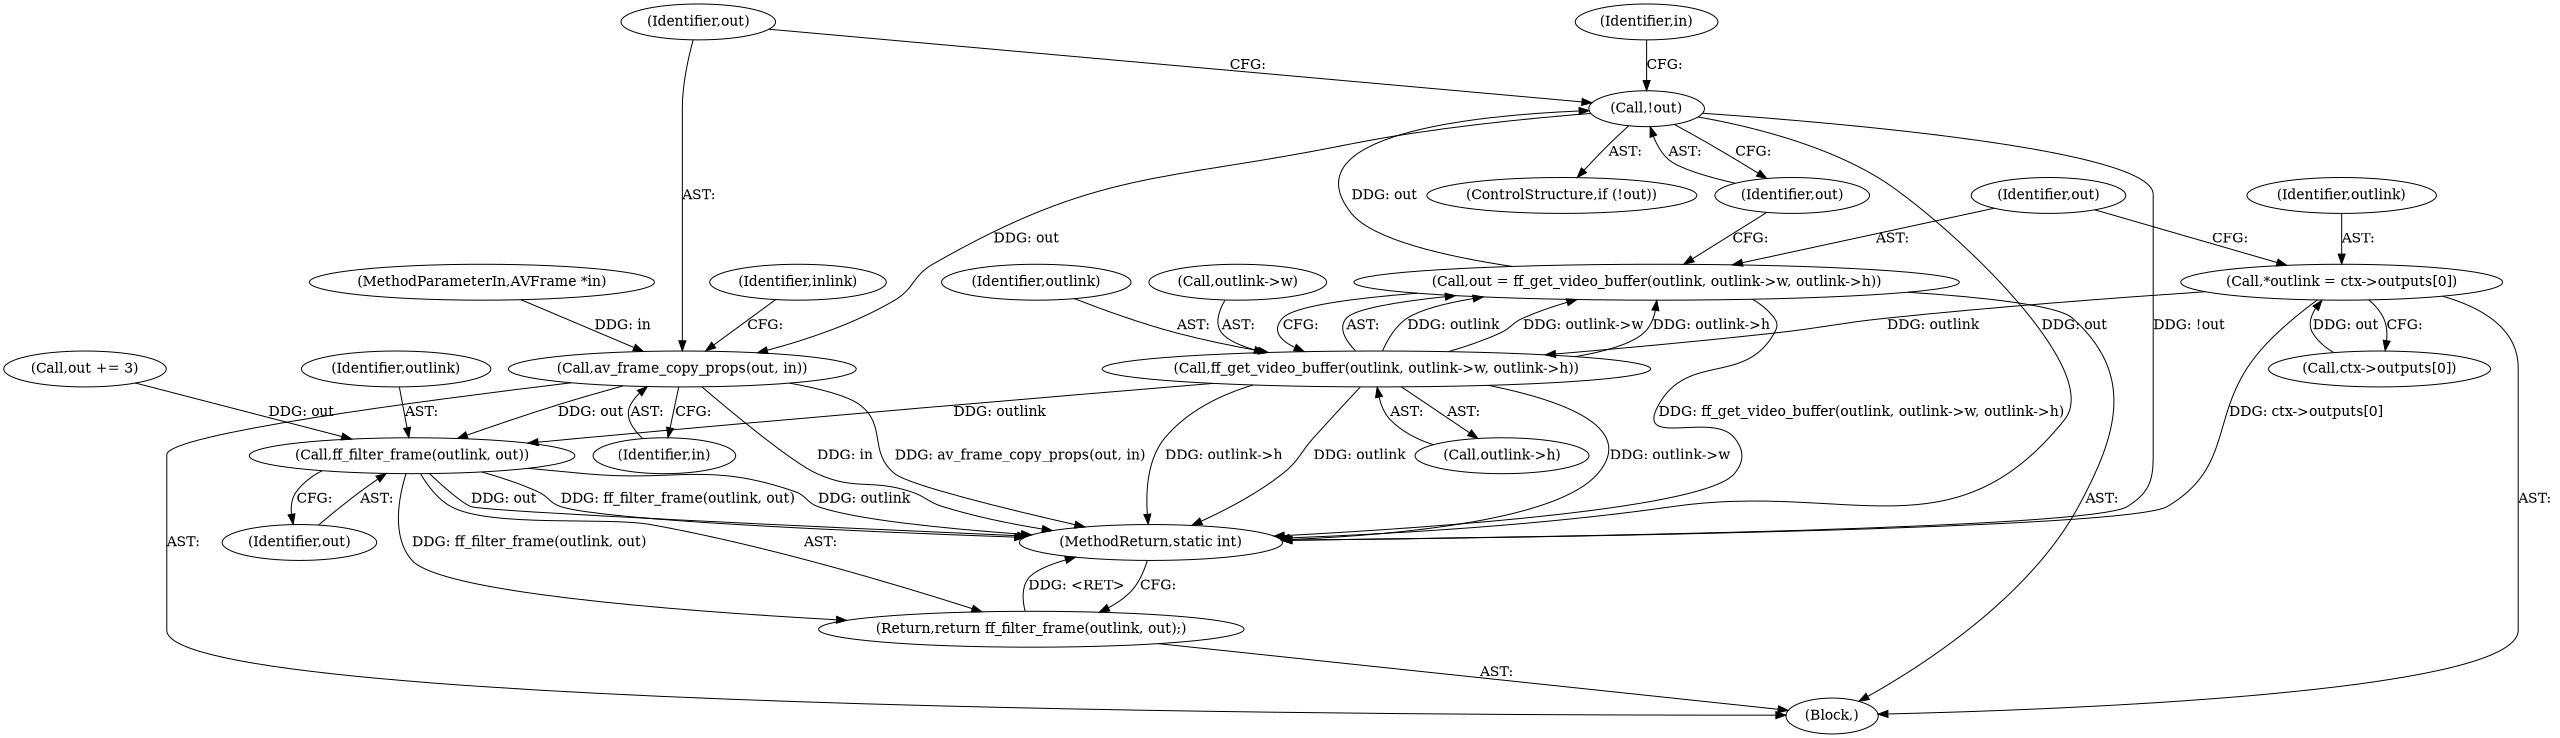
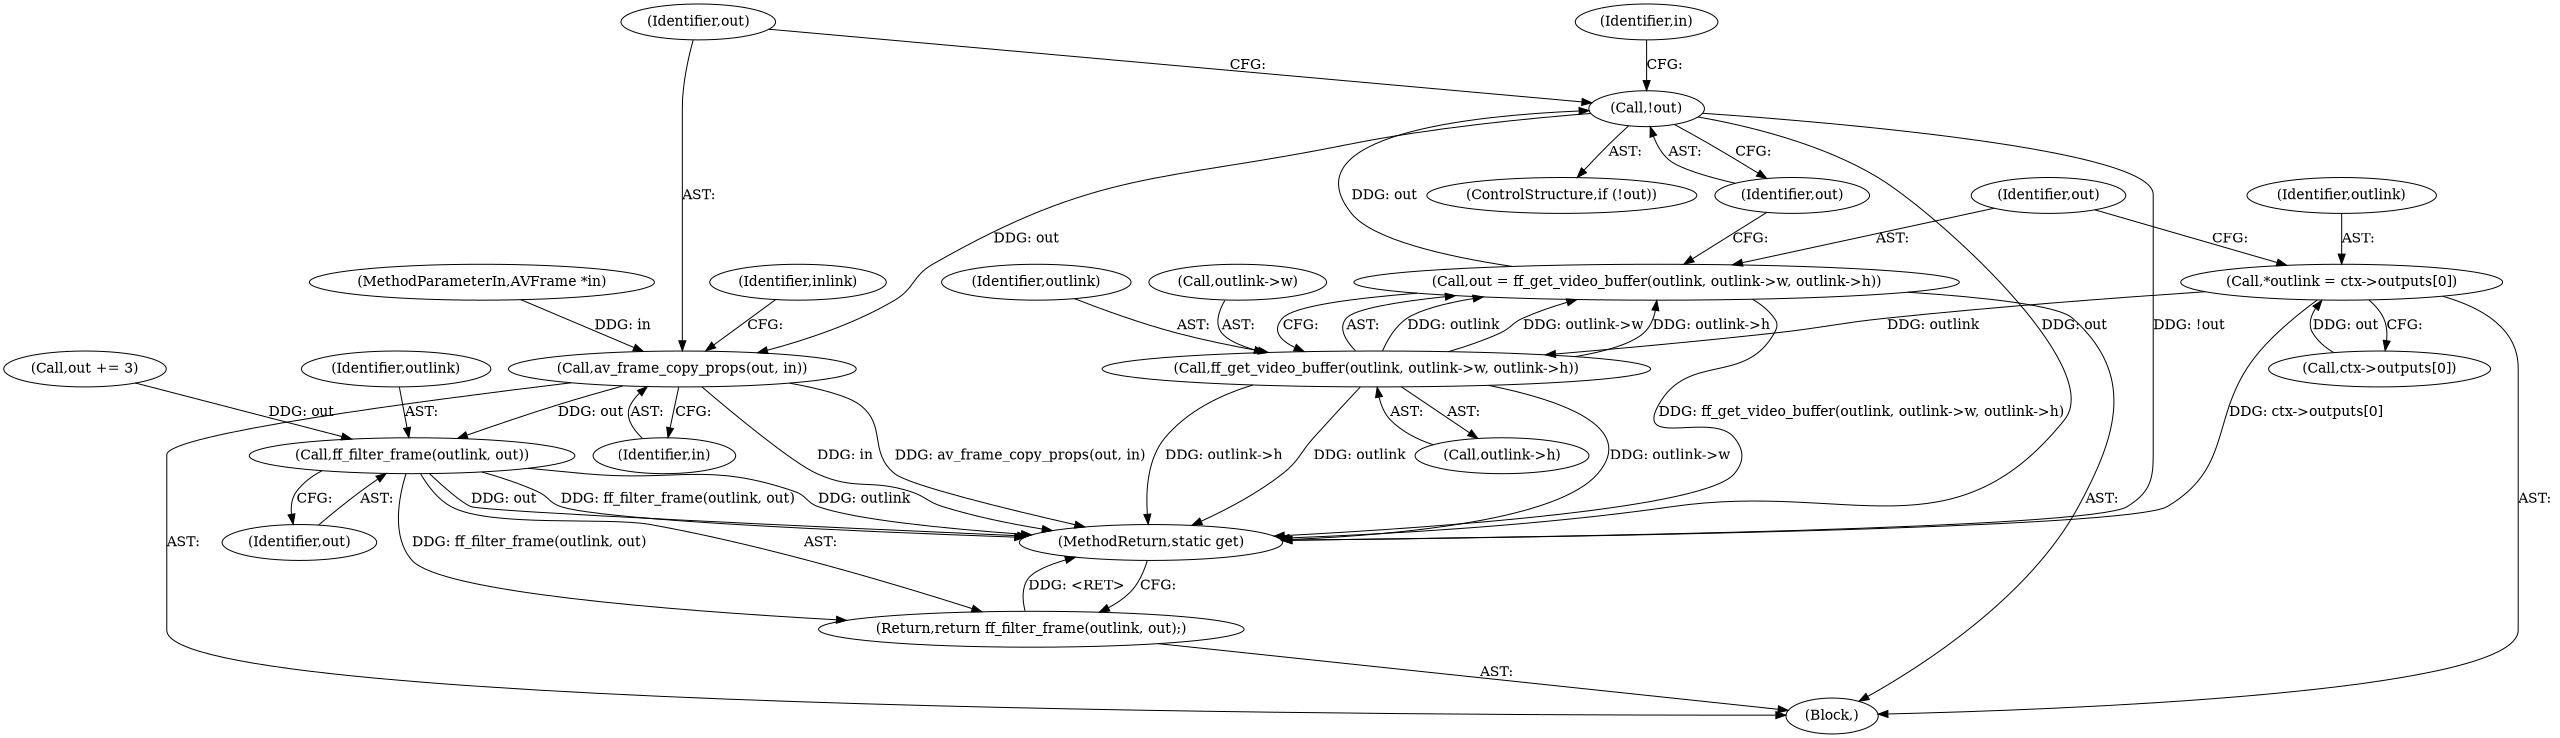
(875, 412) -> none
(1151, 542) -> (1151, 542)
